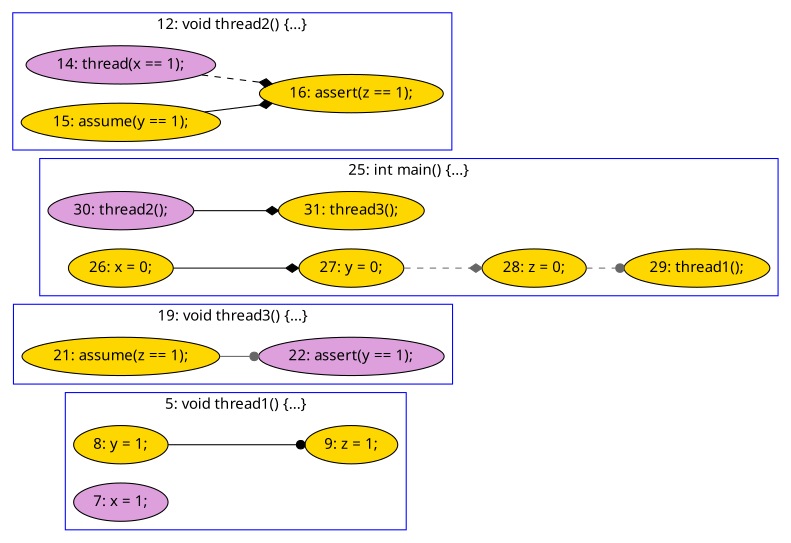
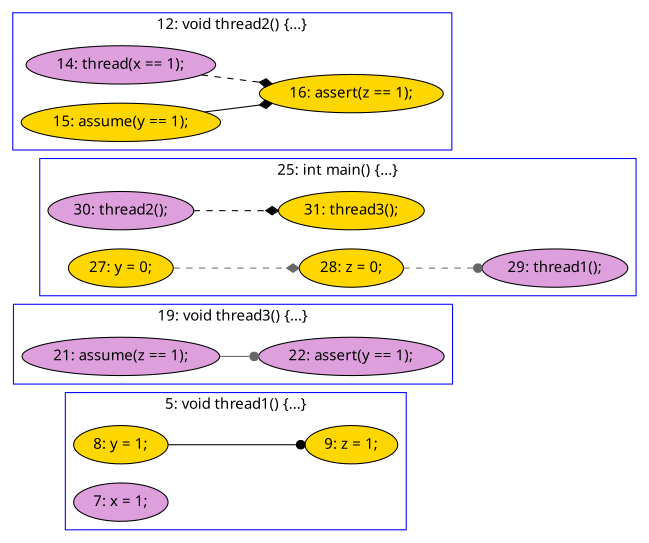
(230, 211) -> (230, 211)
(121, 268) -> none
(697, 268) -> (555, 268)
(121, 356) -> (121, 356)
